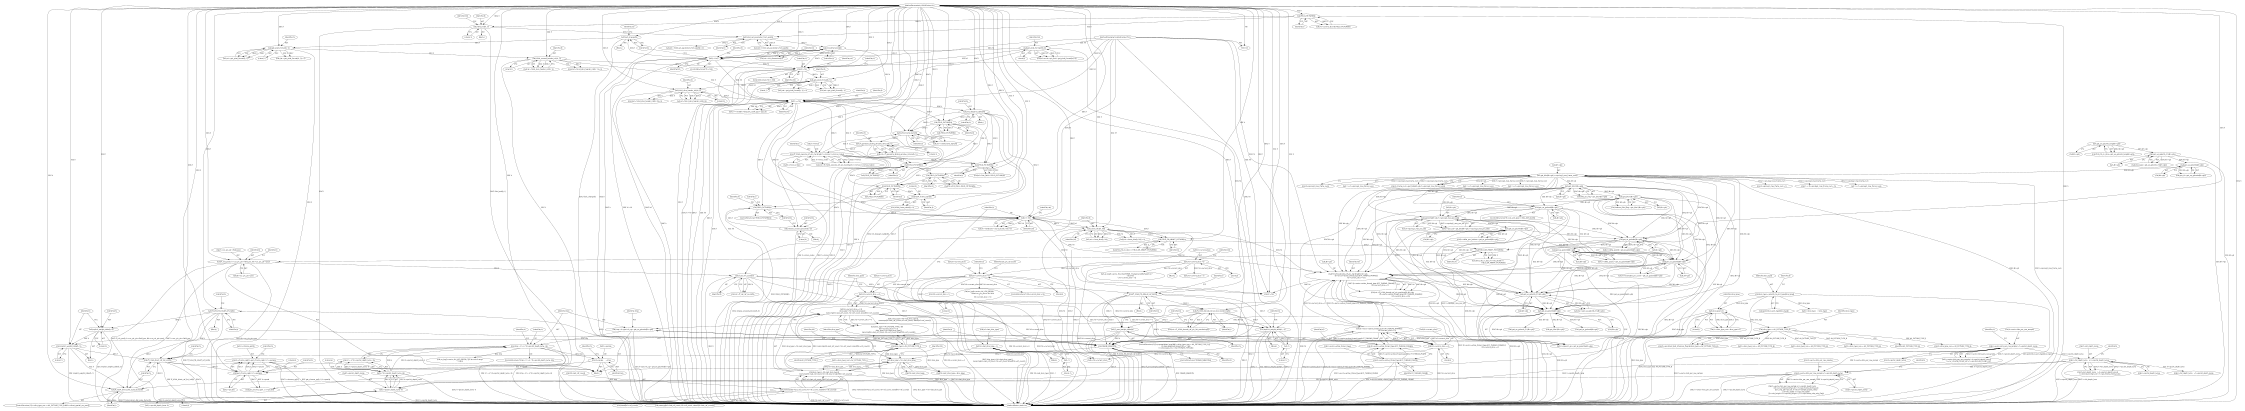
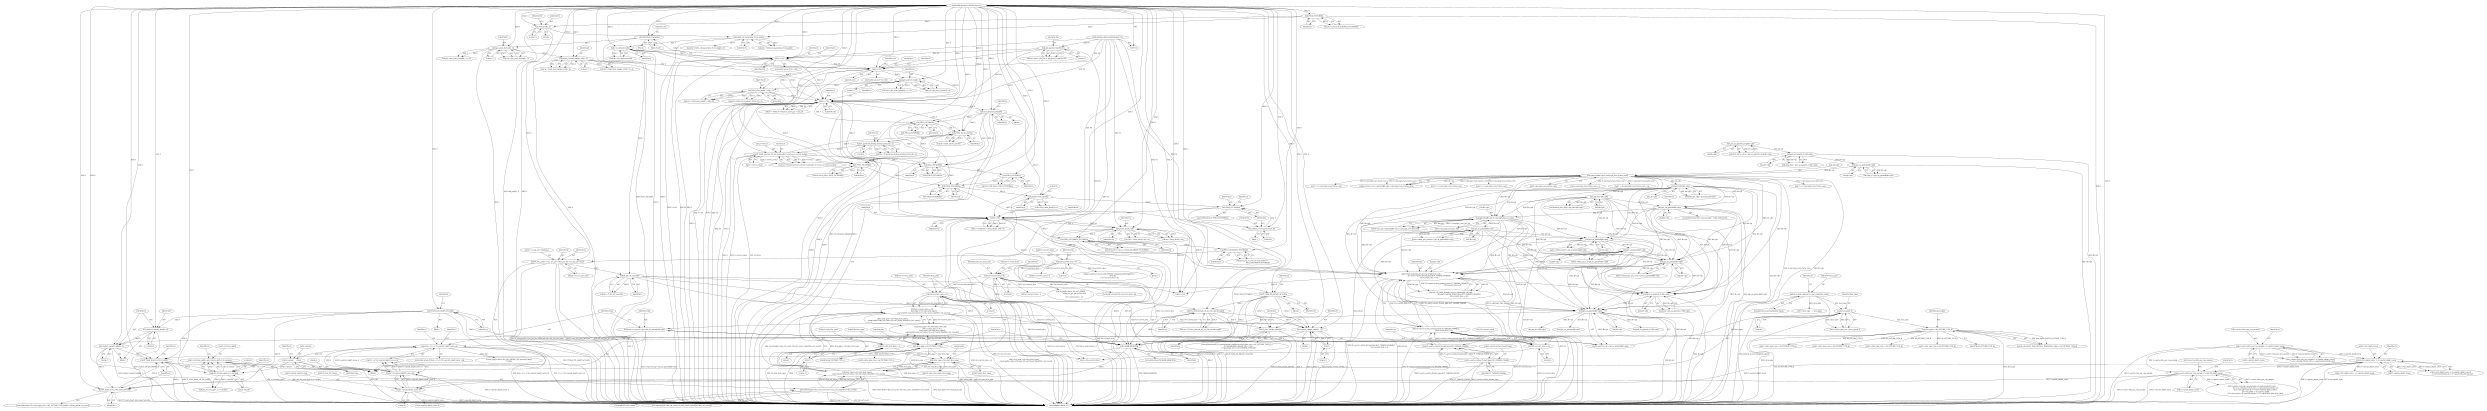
(629, 37) -> (649, 37)
(926, 81) -> (960, 94)
(725, 388) -> none
